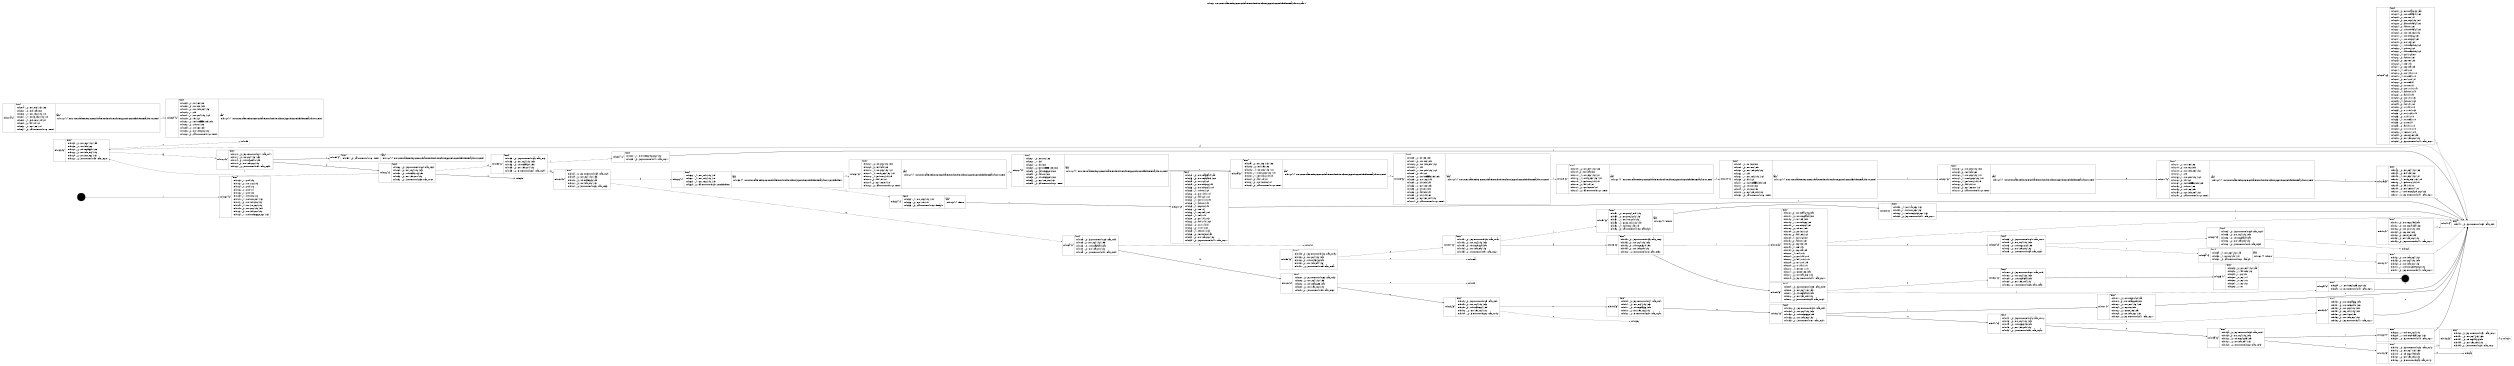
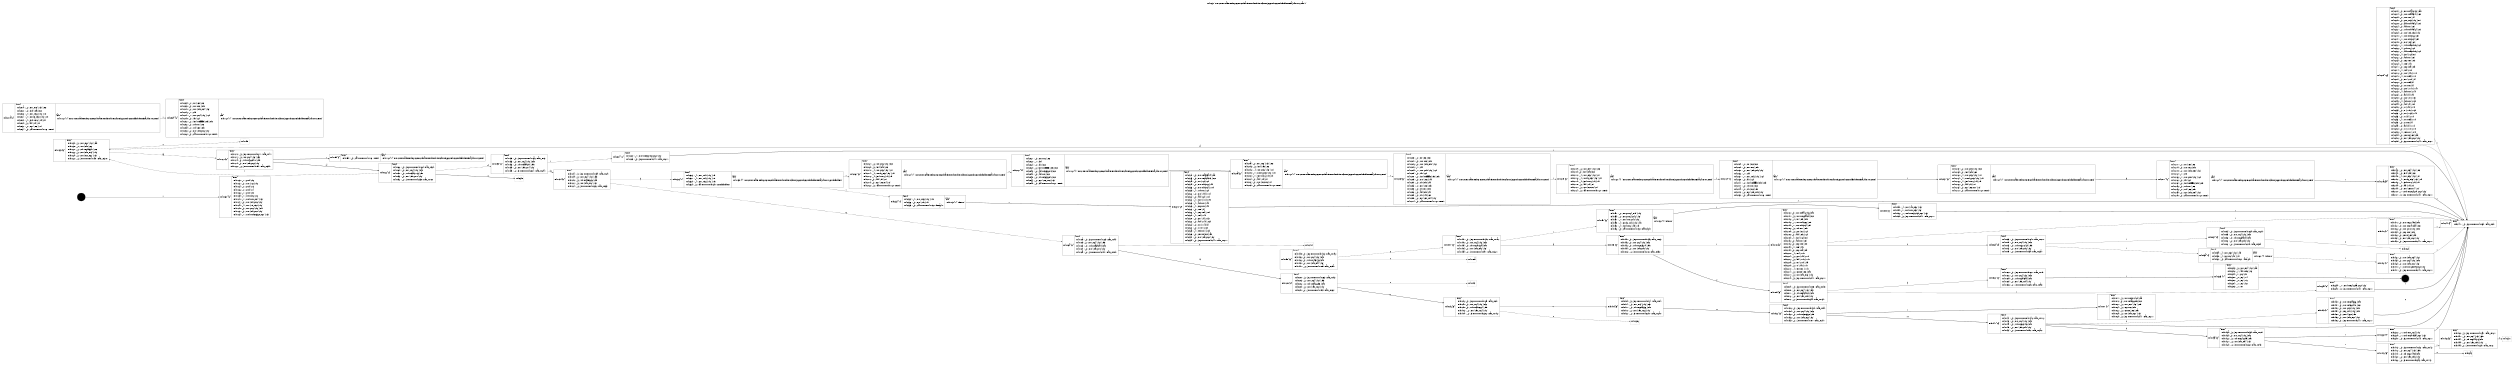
(2331, 297) -> (2289, 327)
